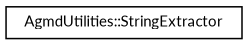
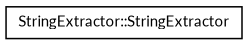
(124, 23) -> (124, 23)
